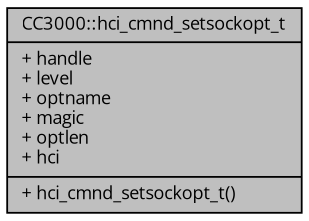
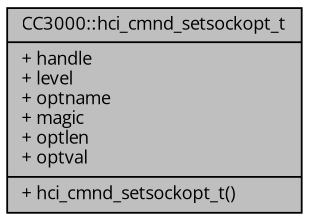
(41, 158) -> (55, 158)
